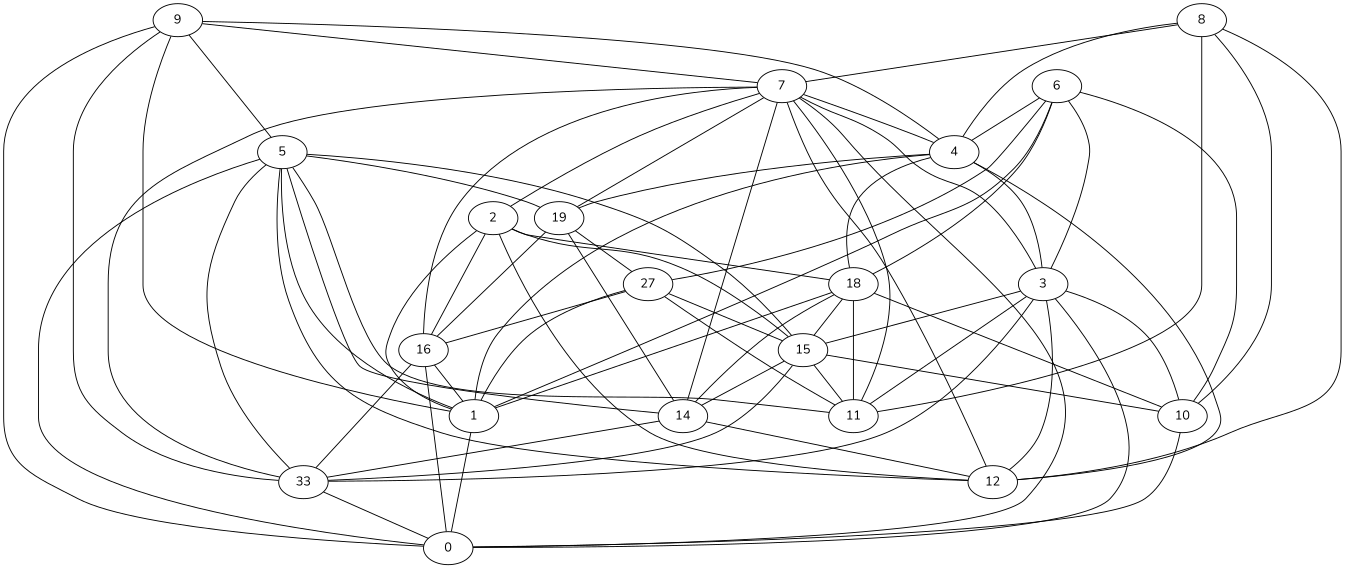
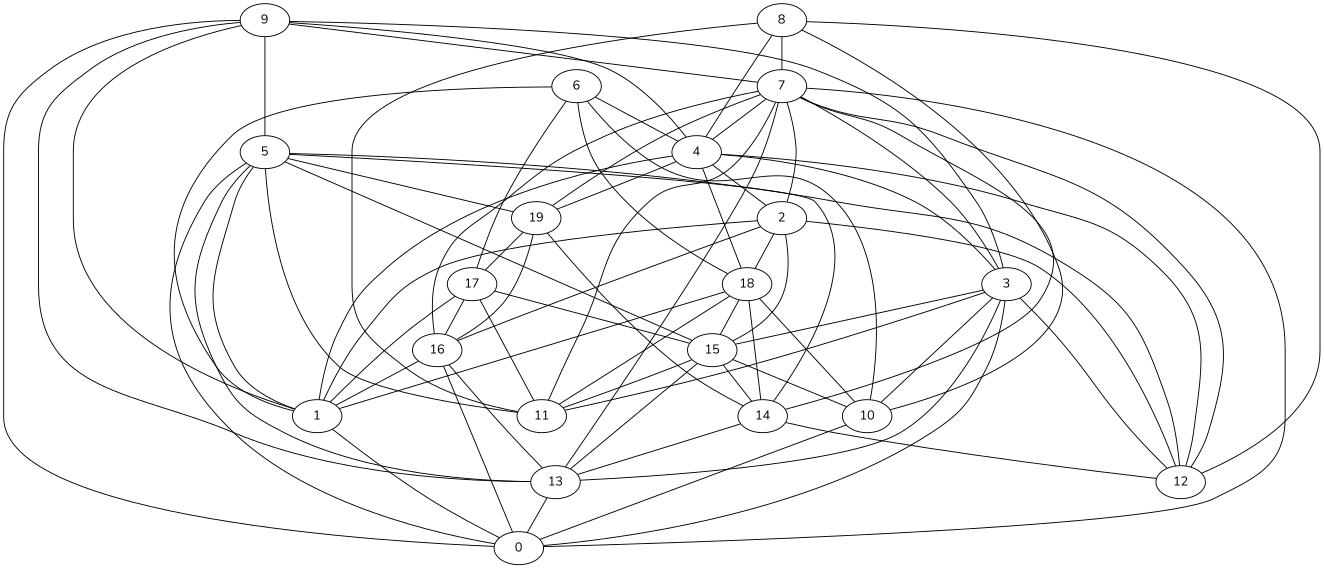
(1084, 185) -> (696, 45)
none -> (751, 194)
(648, 284) -> (472, 284)
(303, 482) -> (556, 482)
